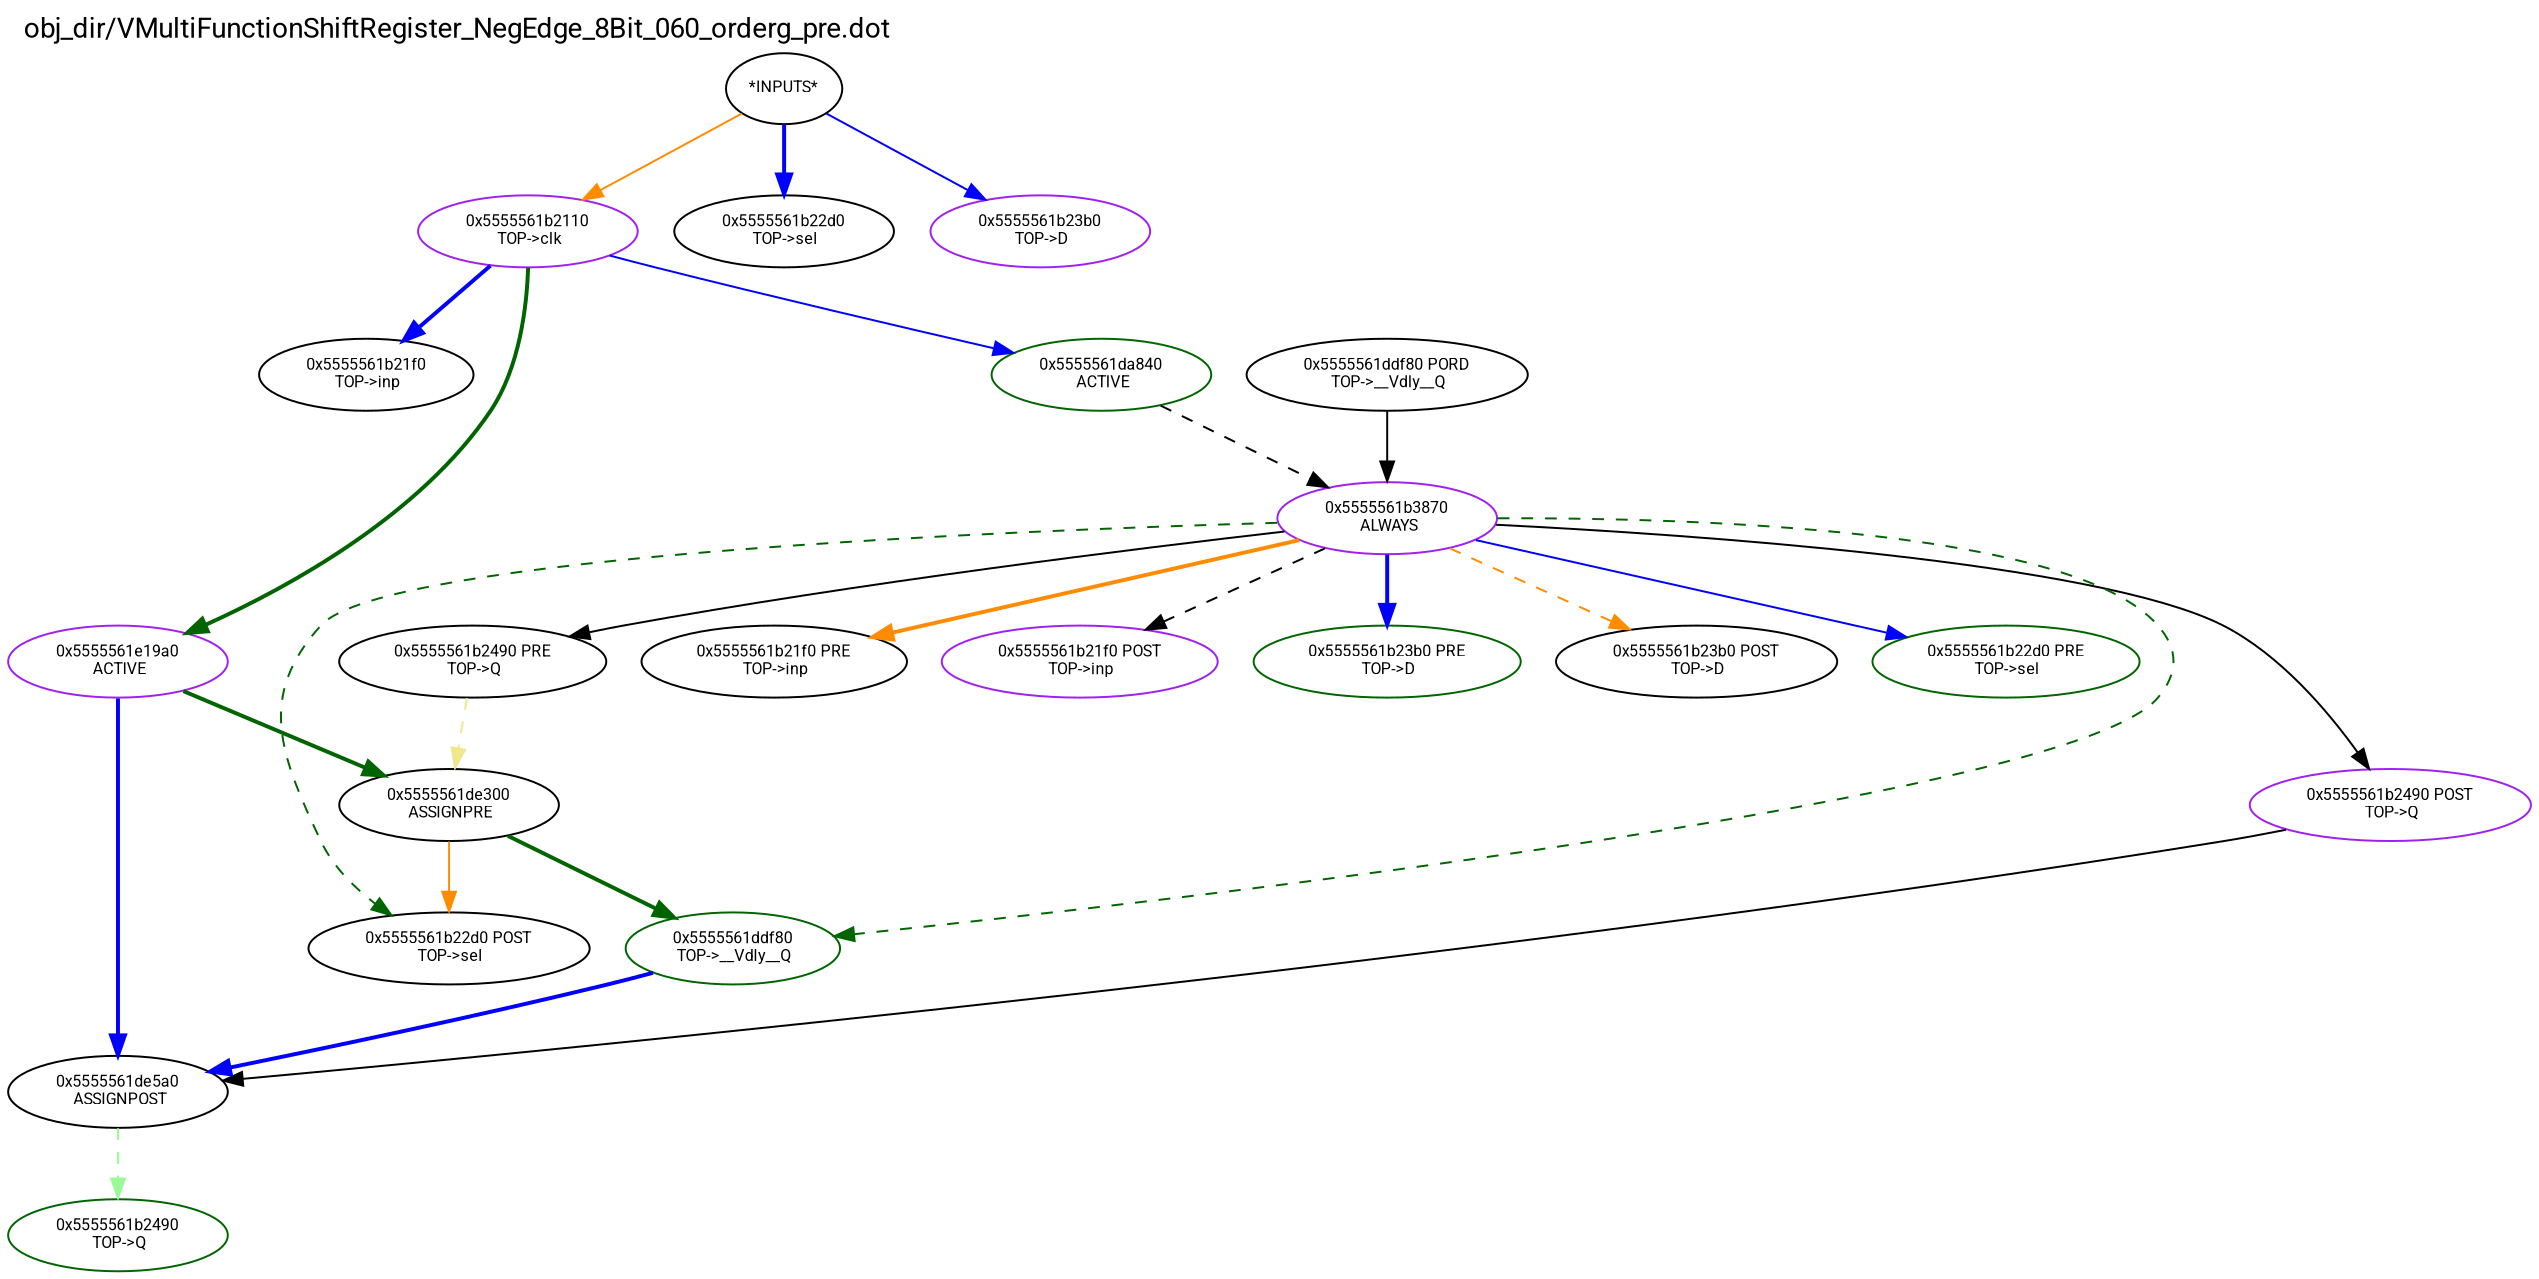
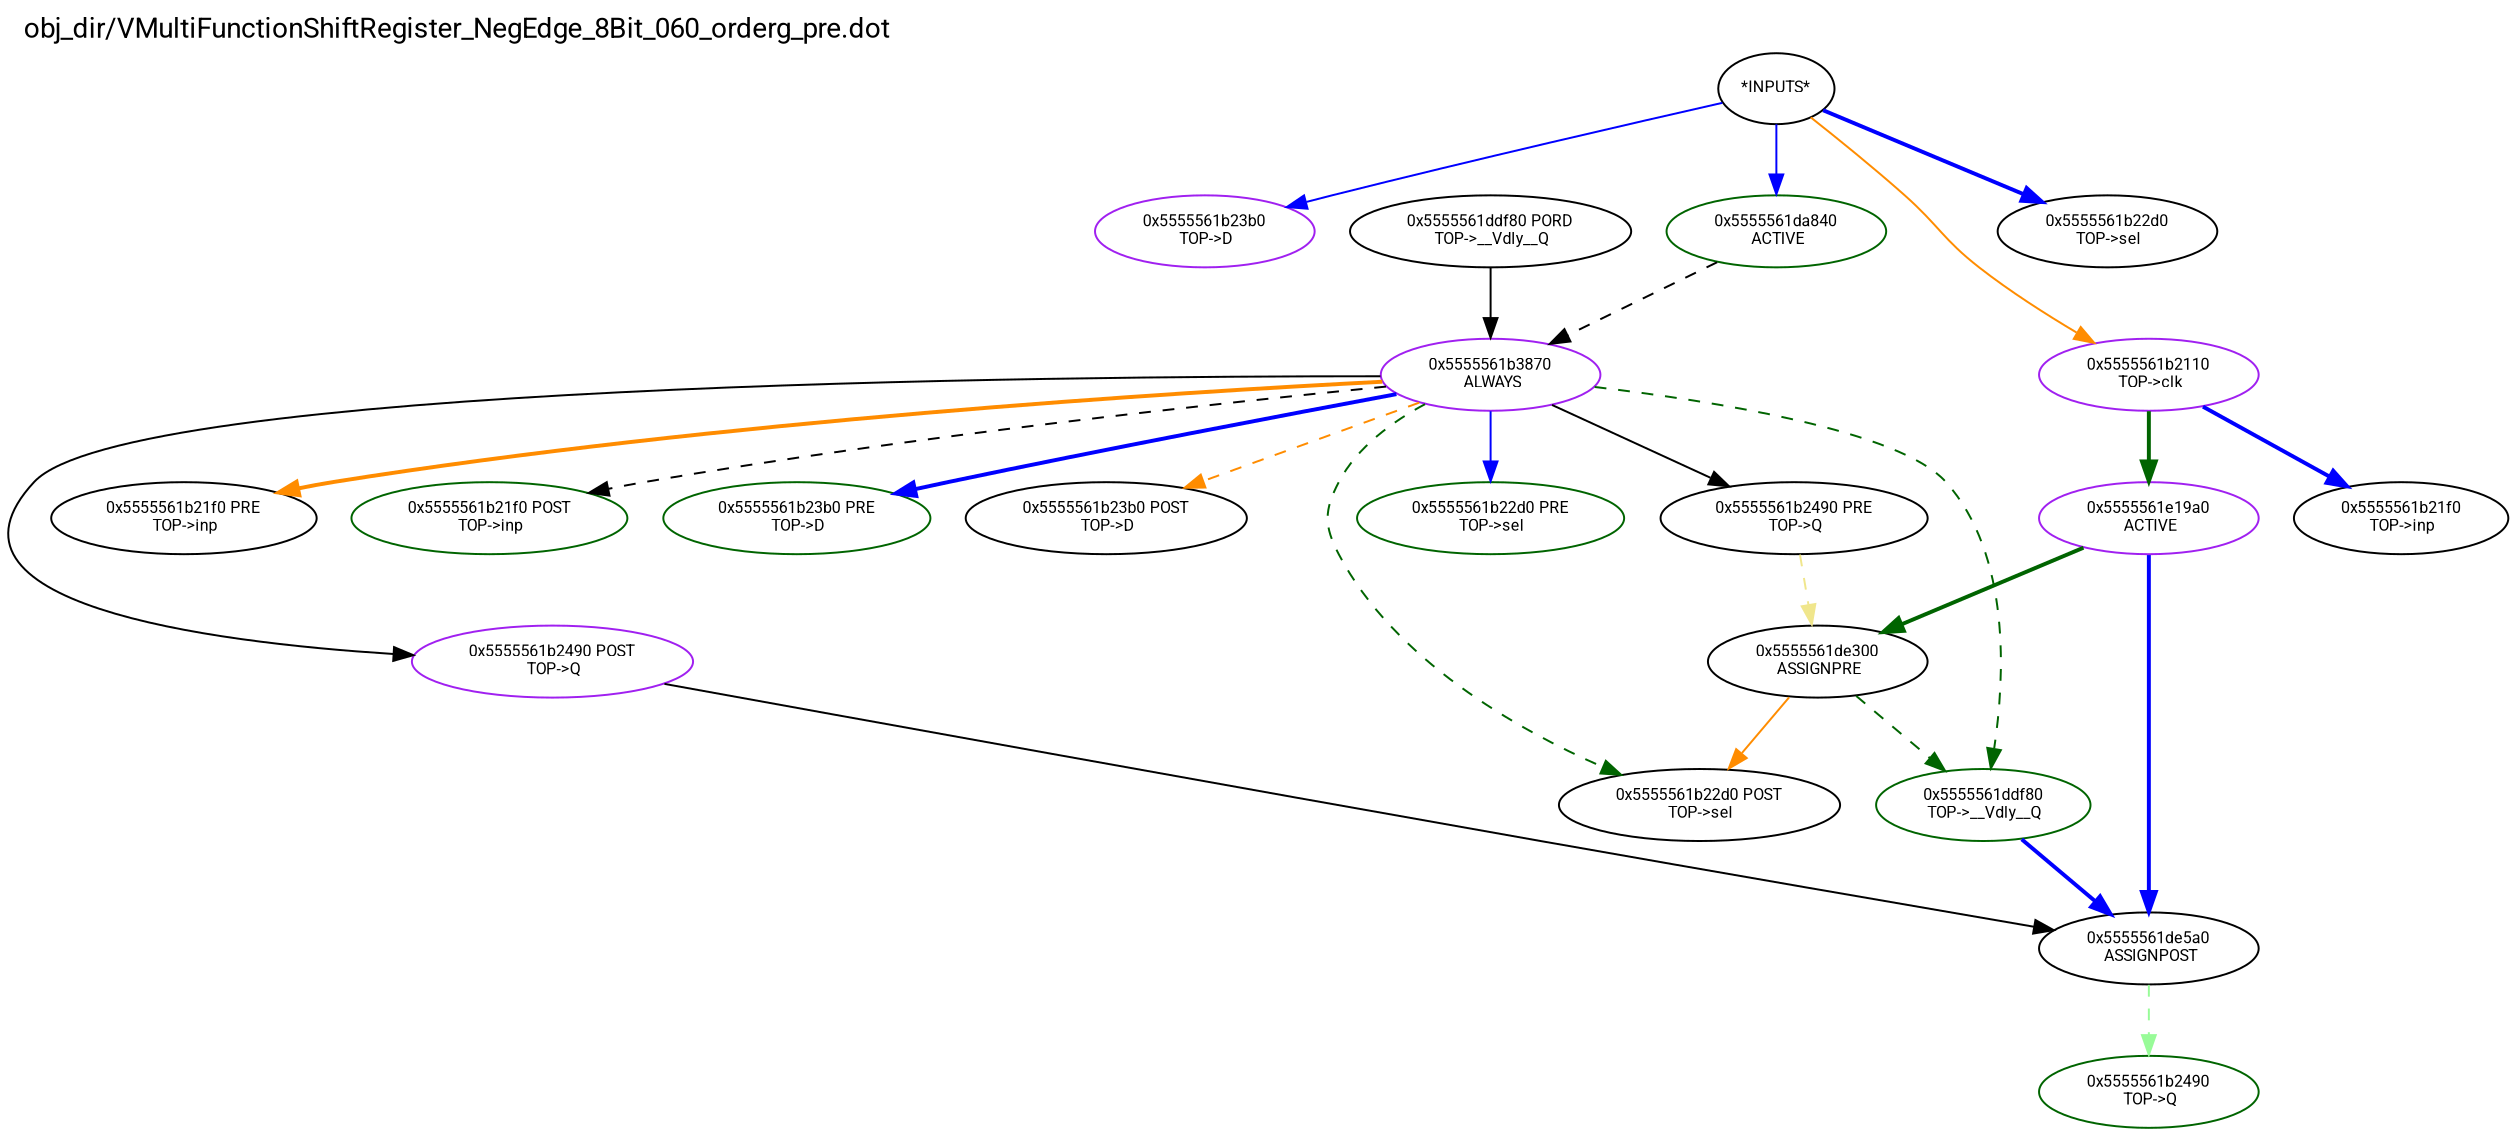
(801, 303) -> (1776, 149)
(1080, 662) -> (489, 518)
(582, 872) -> (1893, 727)
